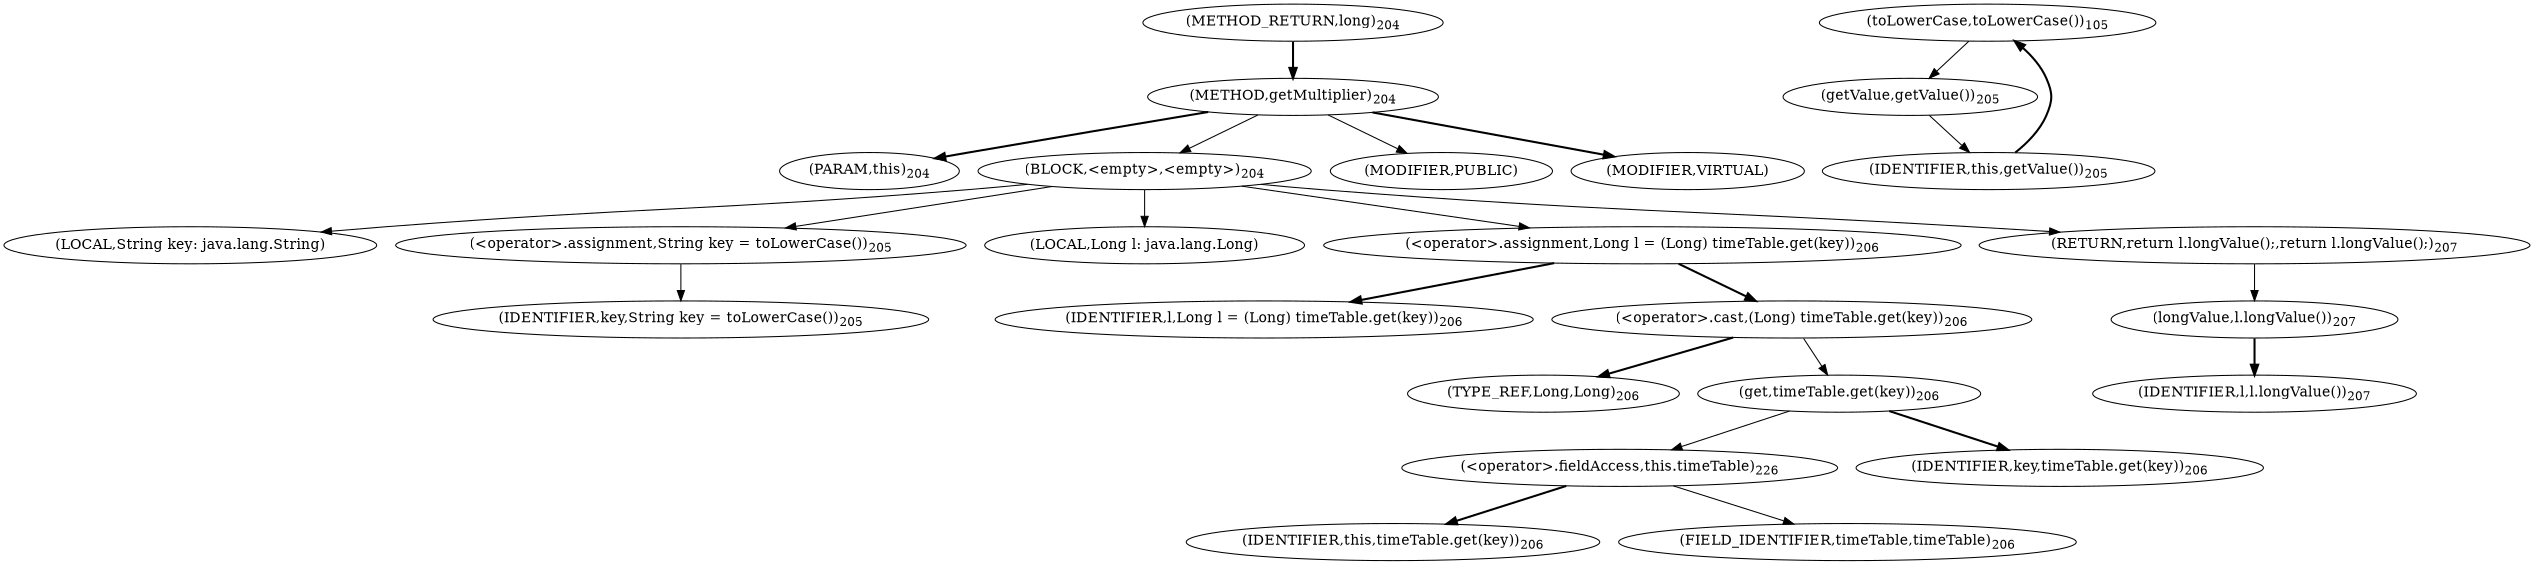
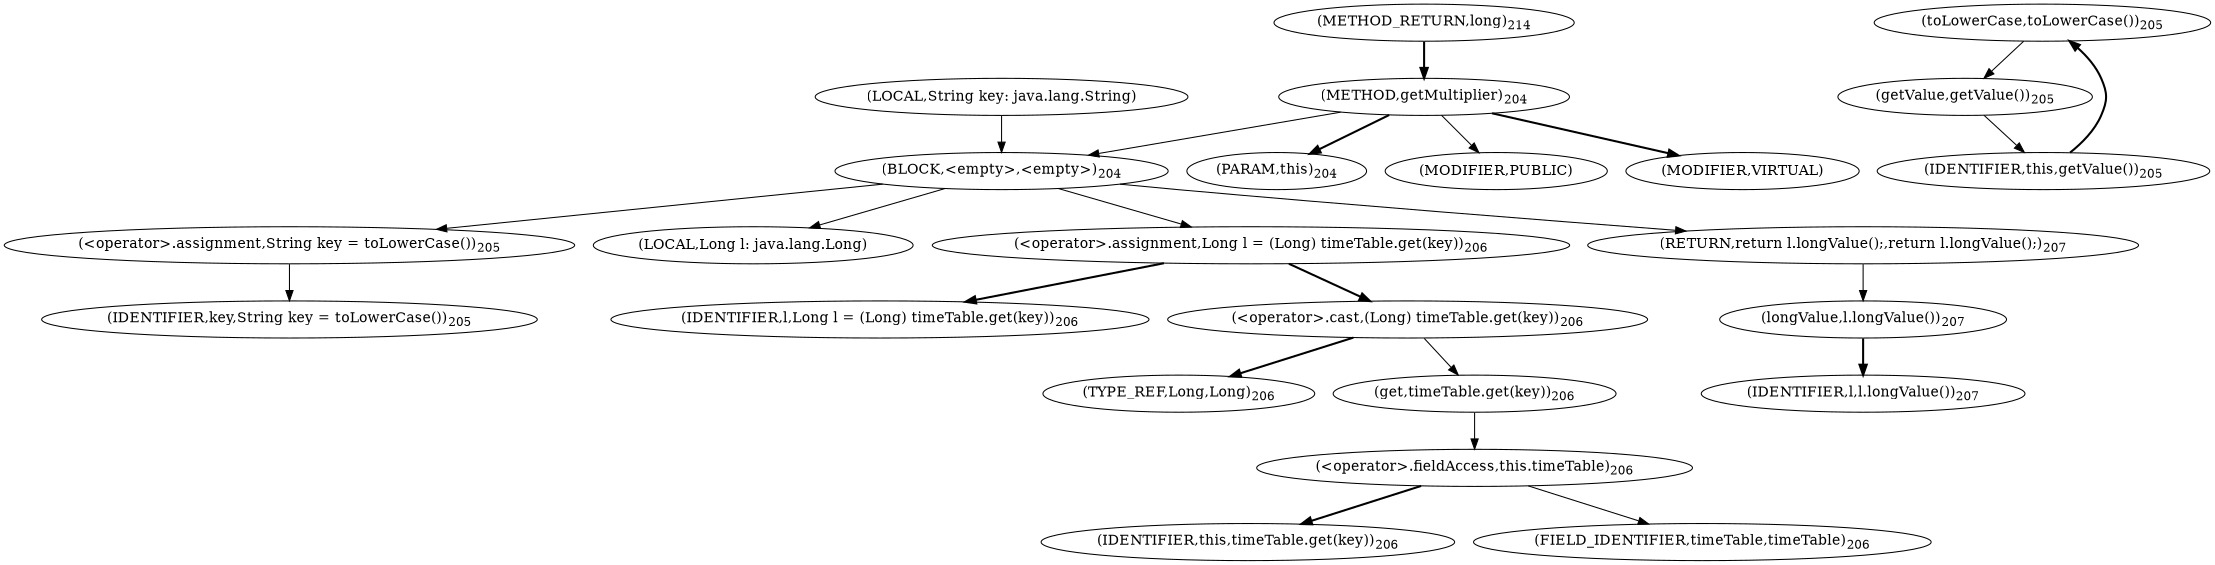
(1388, 21) -> (1519, 21)
(2097, 21) -> (2152, 21)
(680, 209) -> (1002, 129)
(1767, 466) -> (1622, 466)
(2060, 468) -> none
